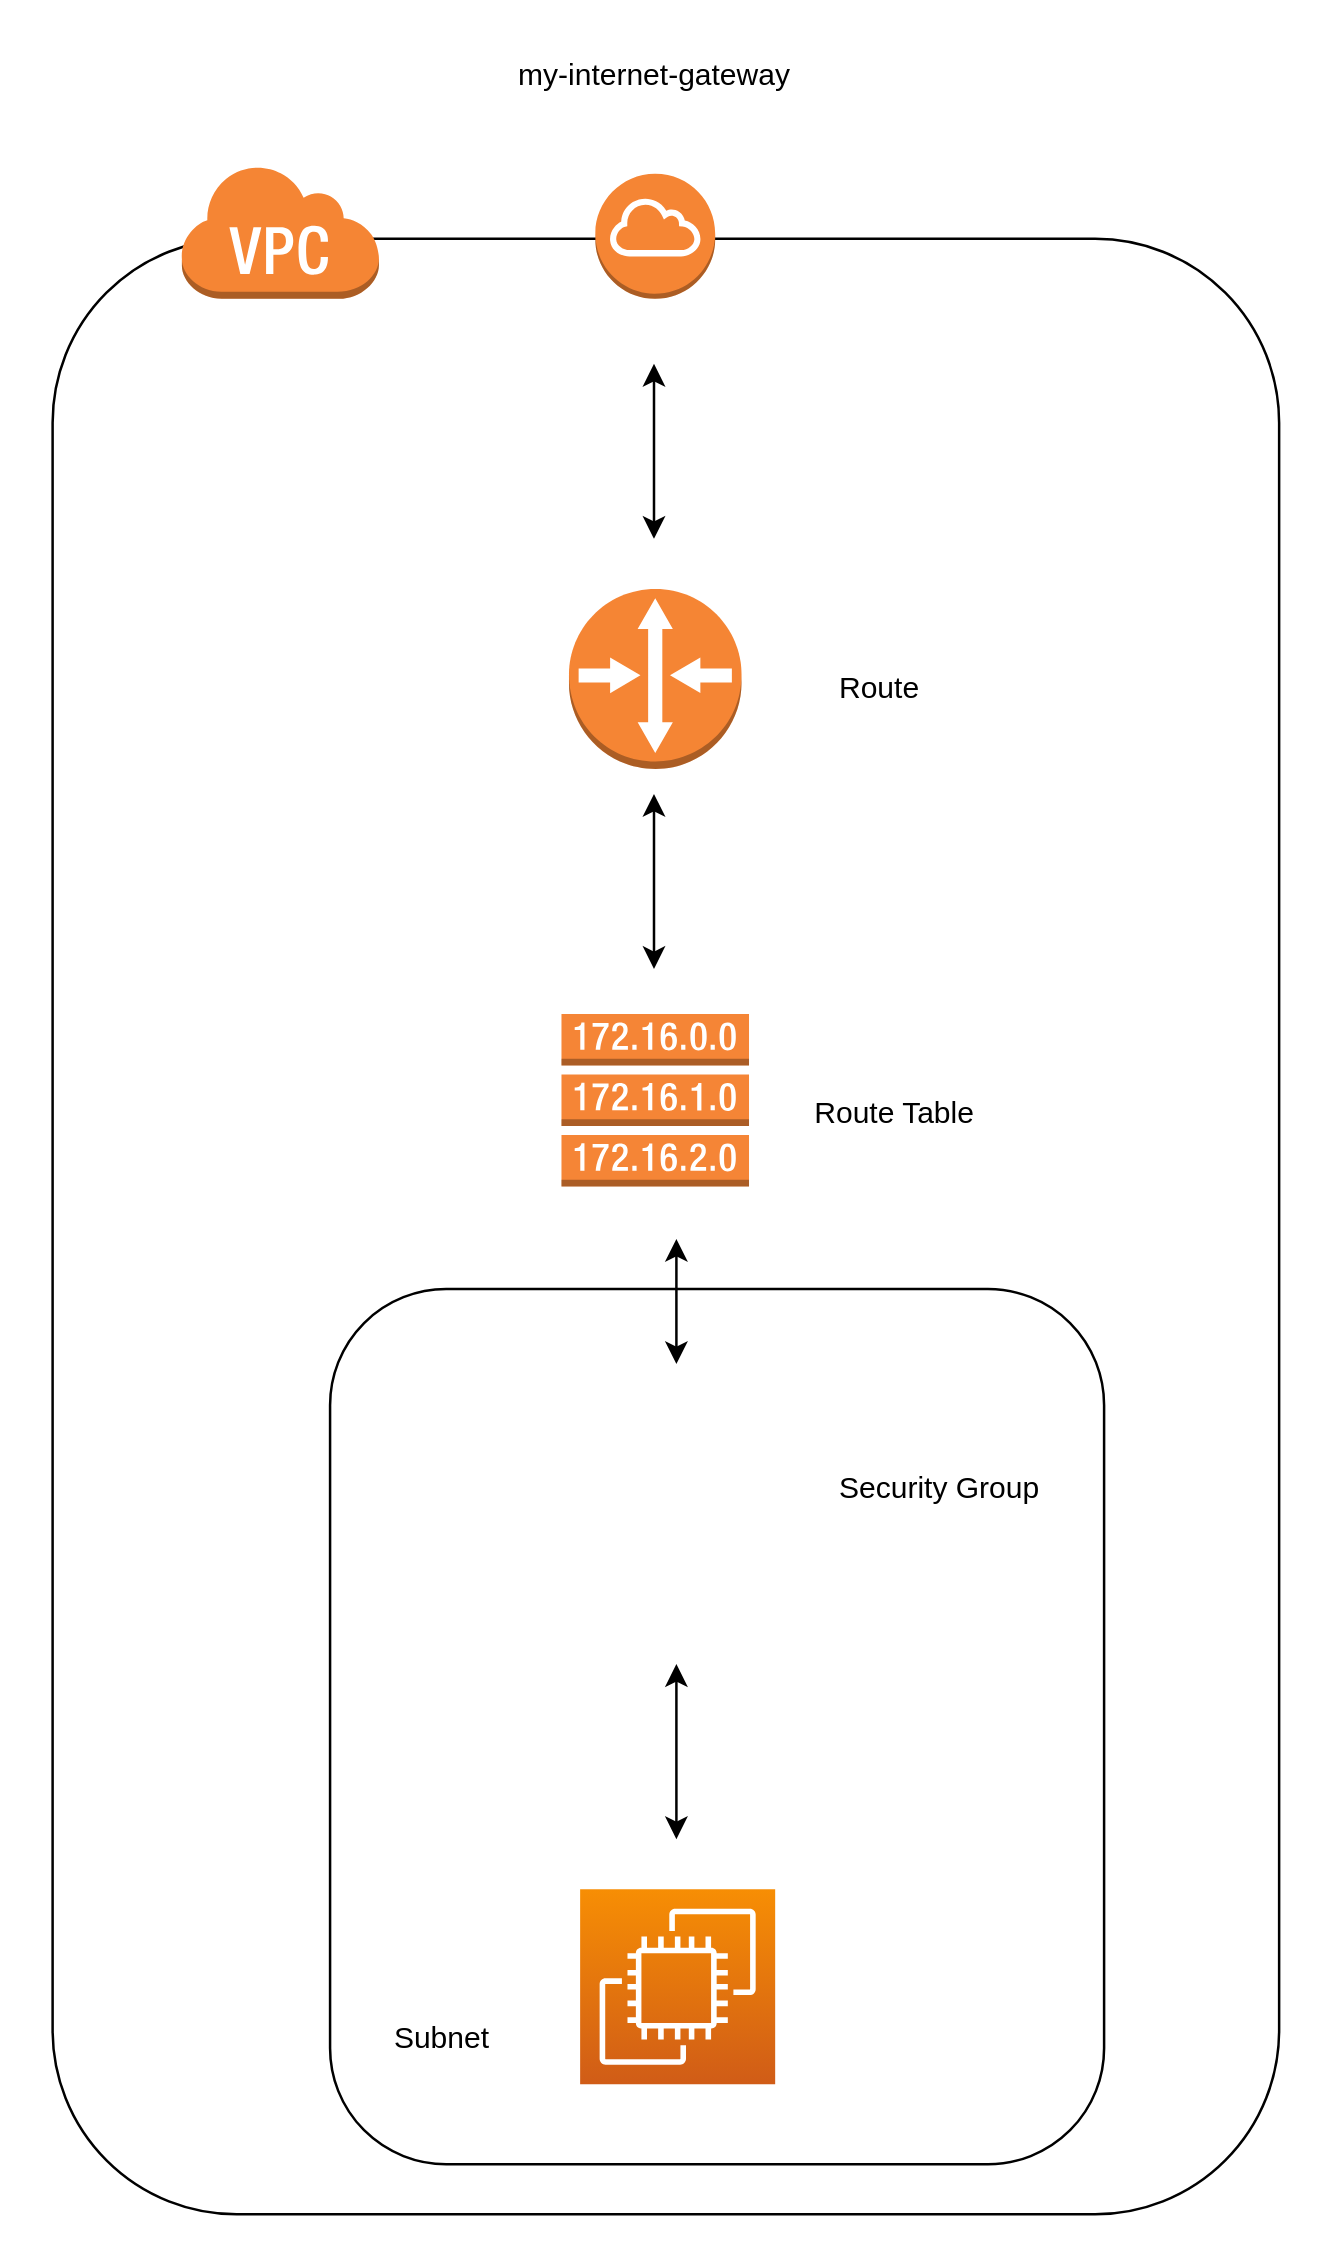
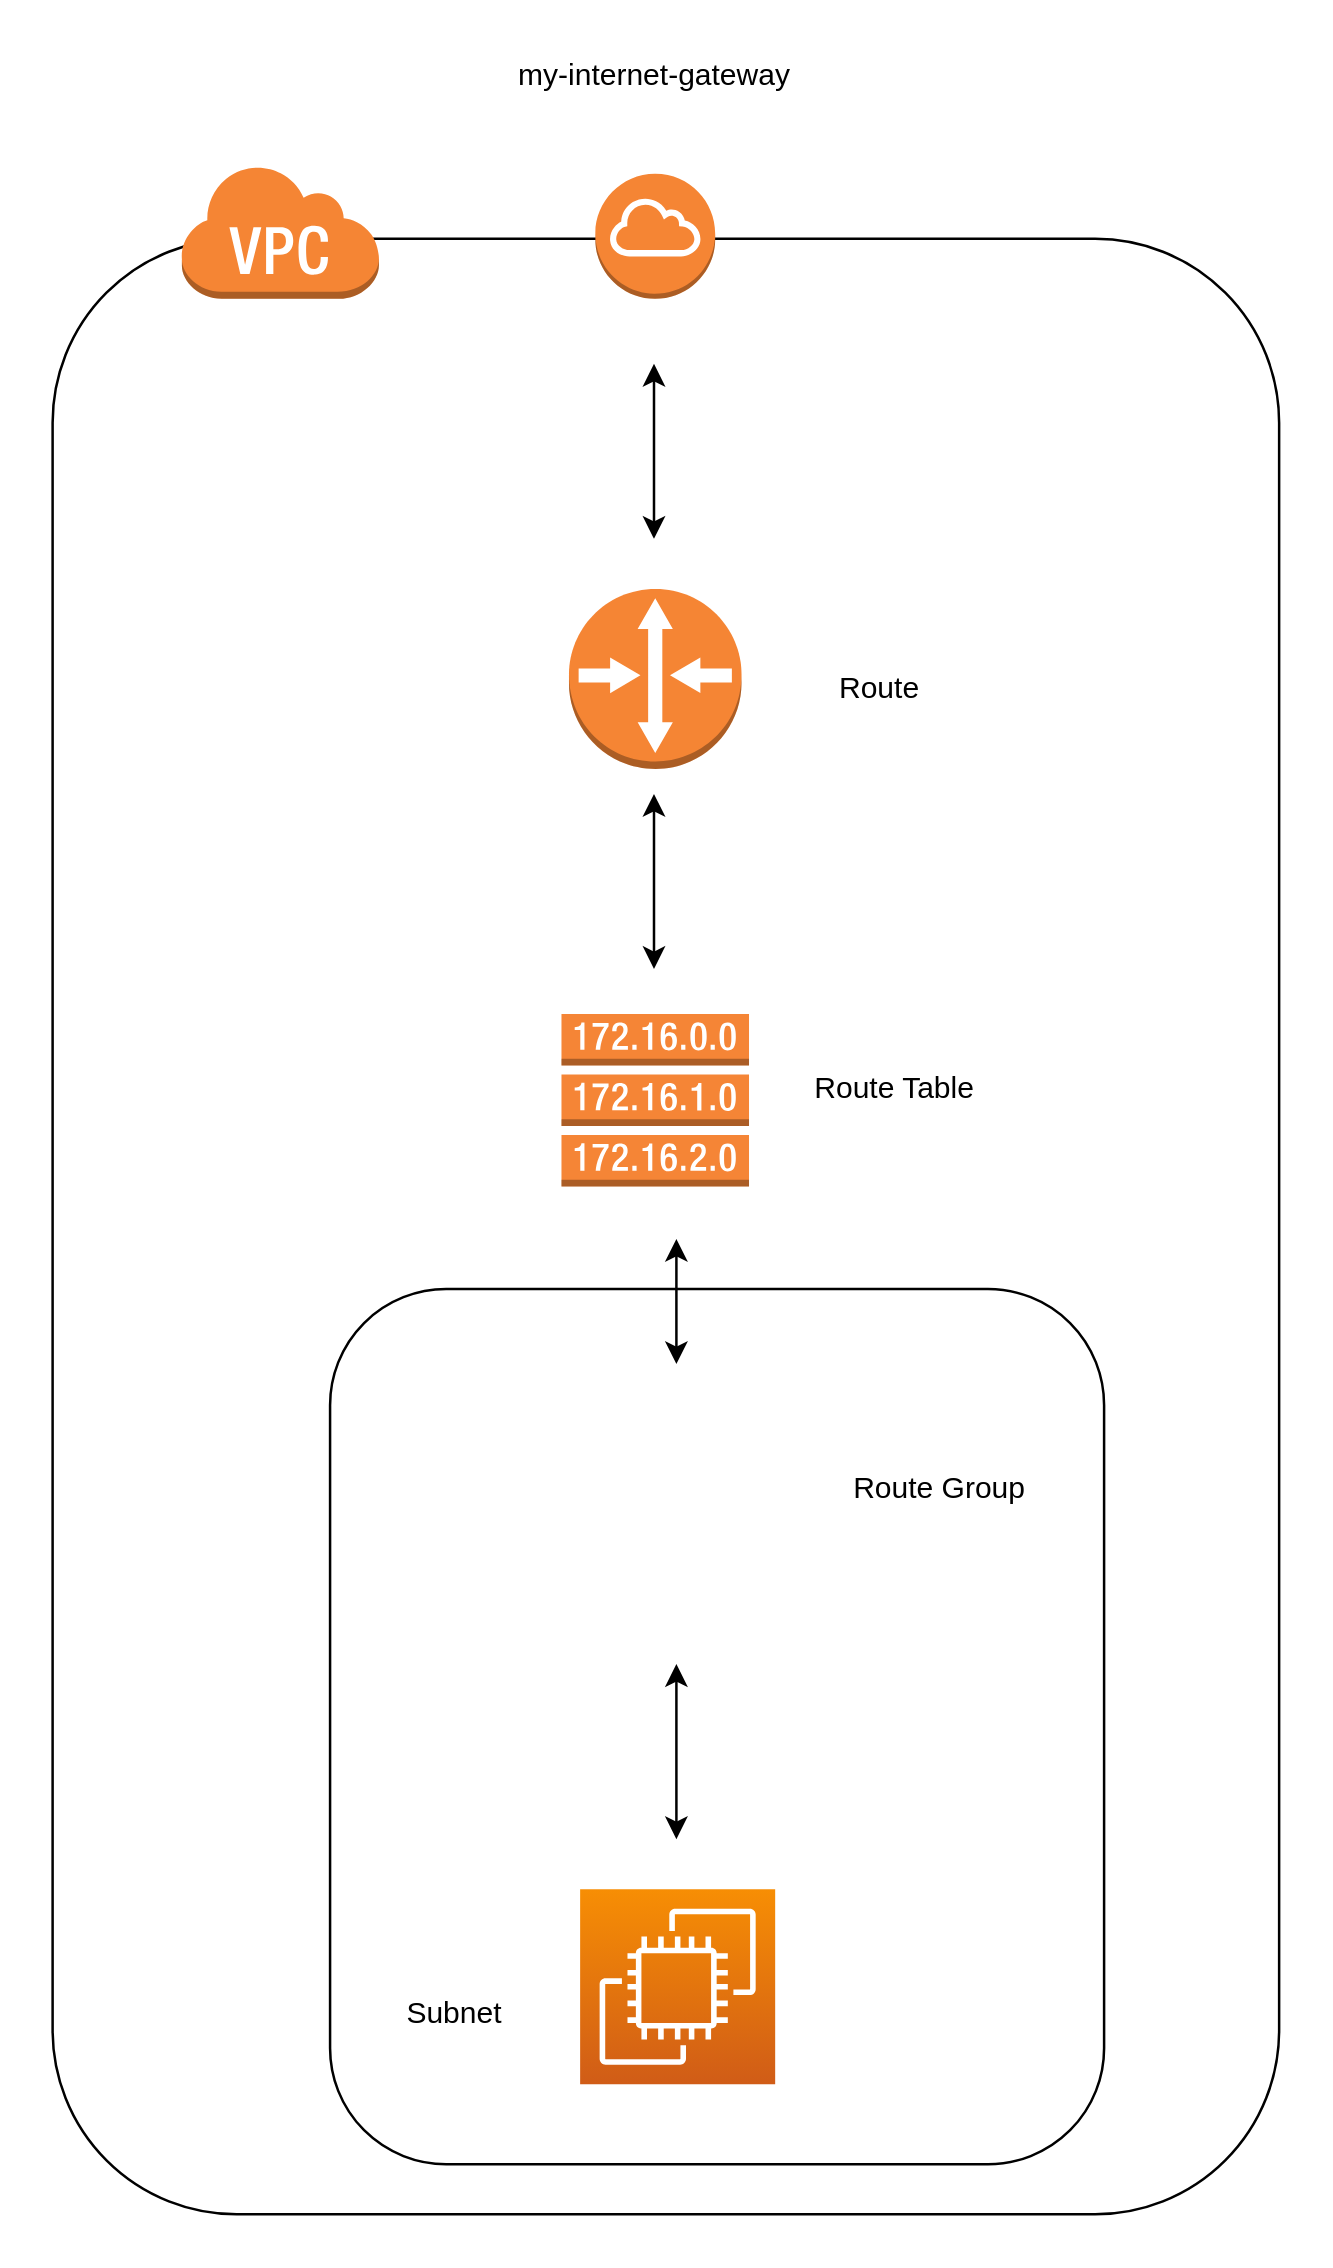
(893, 1114) -> (893, 1089)
(940, 1489) -> (940, 1489)
(441, 2039) -> (454, 2014)
